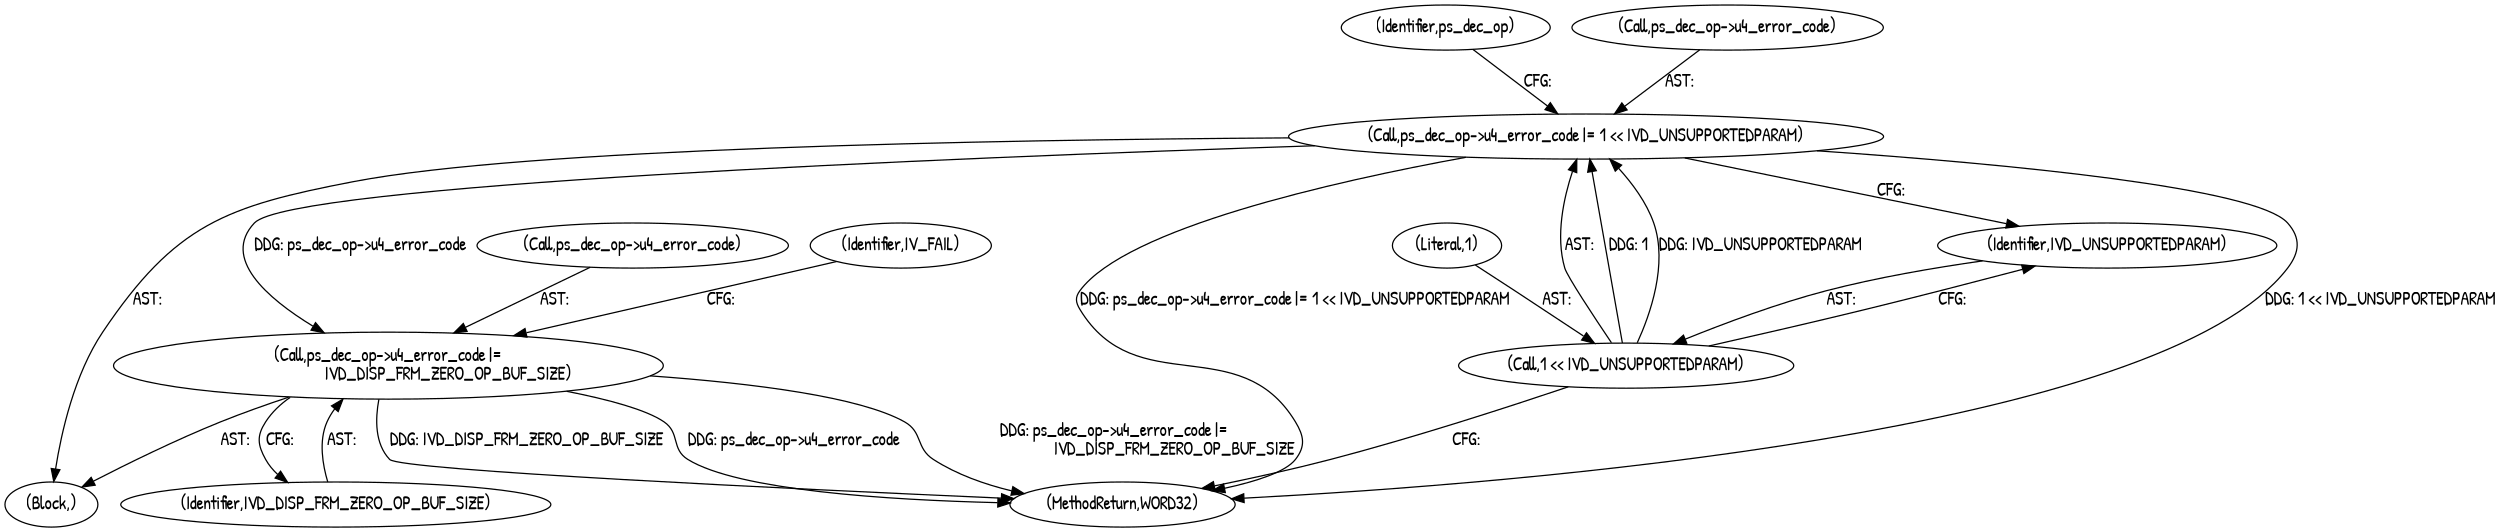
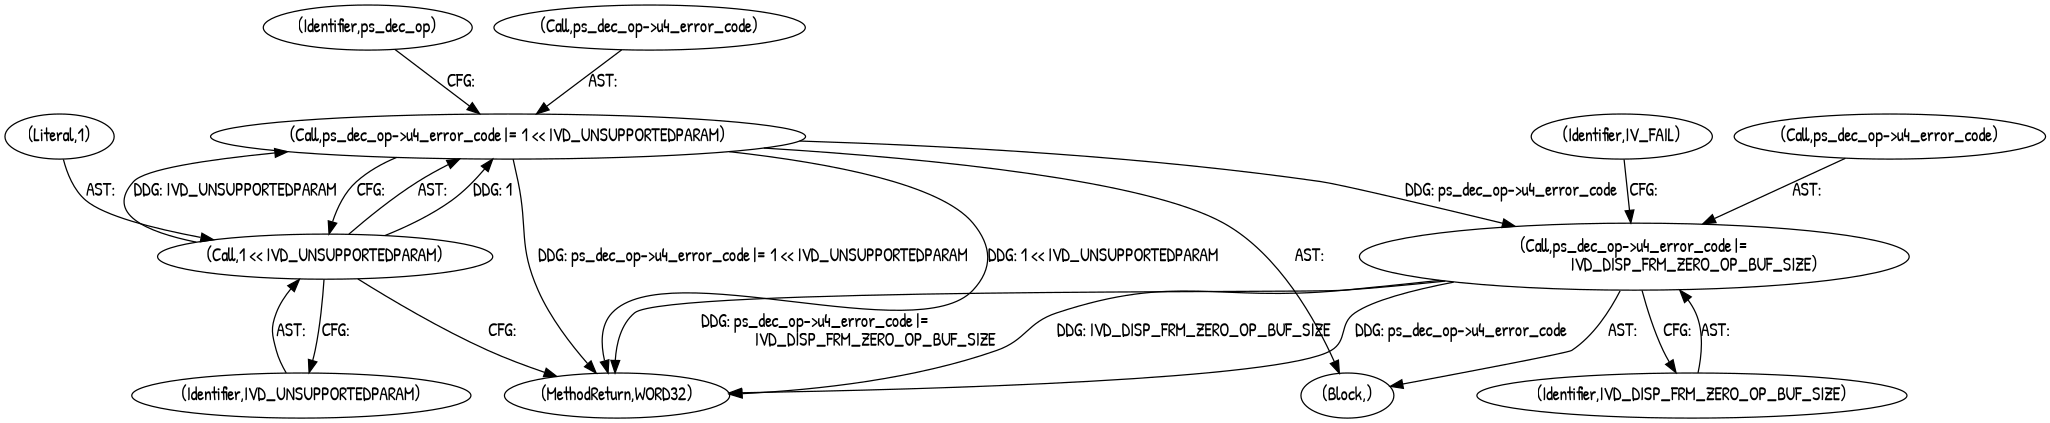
(1845, 191) -> (356, 182)
